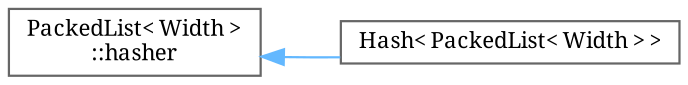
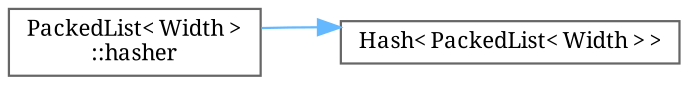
(312, 57) -> (290, 28)
